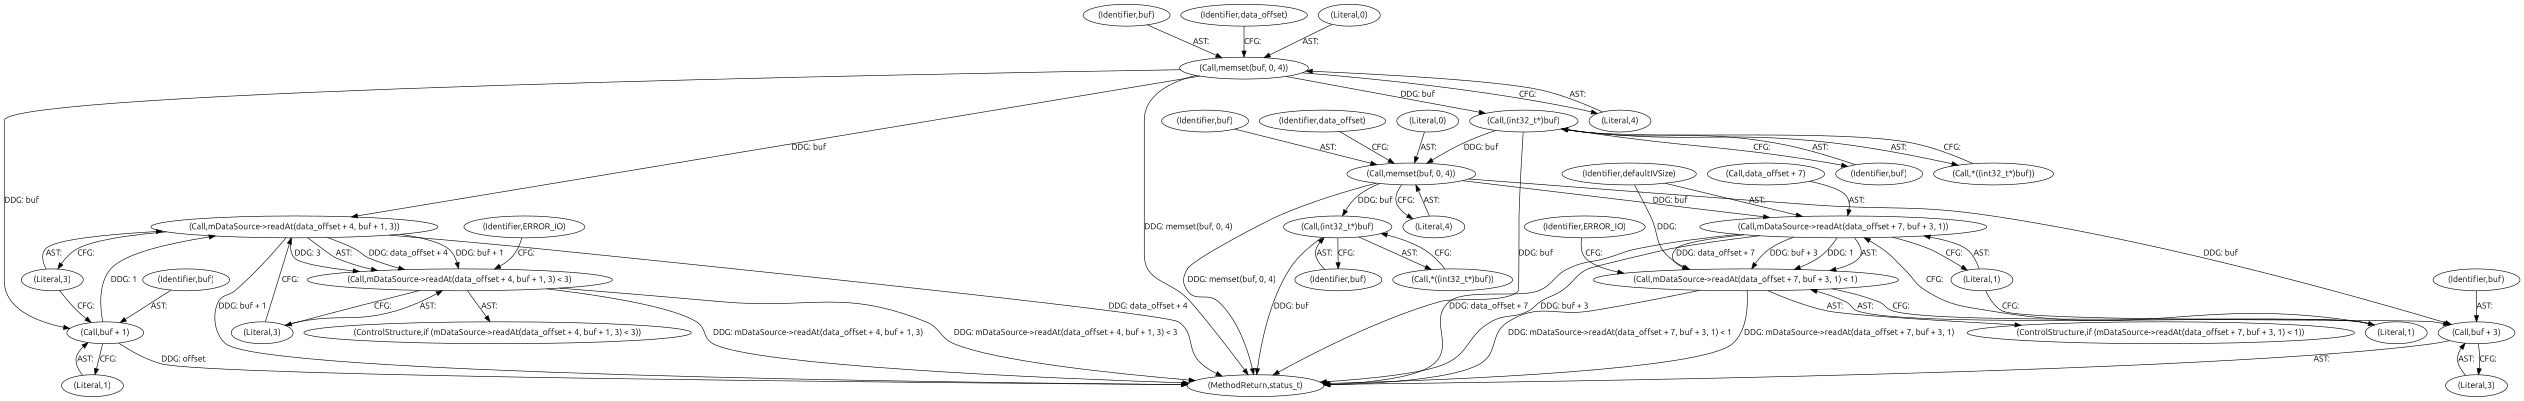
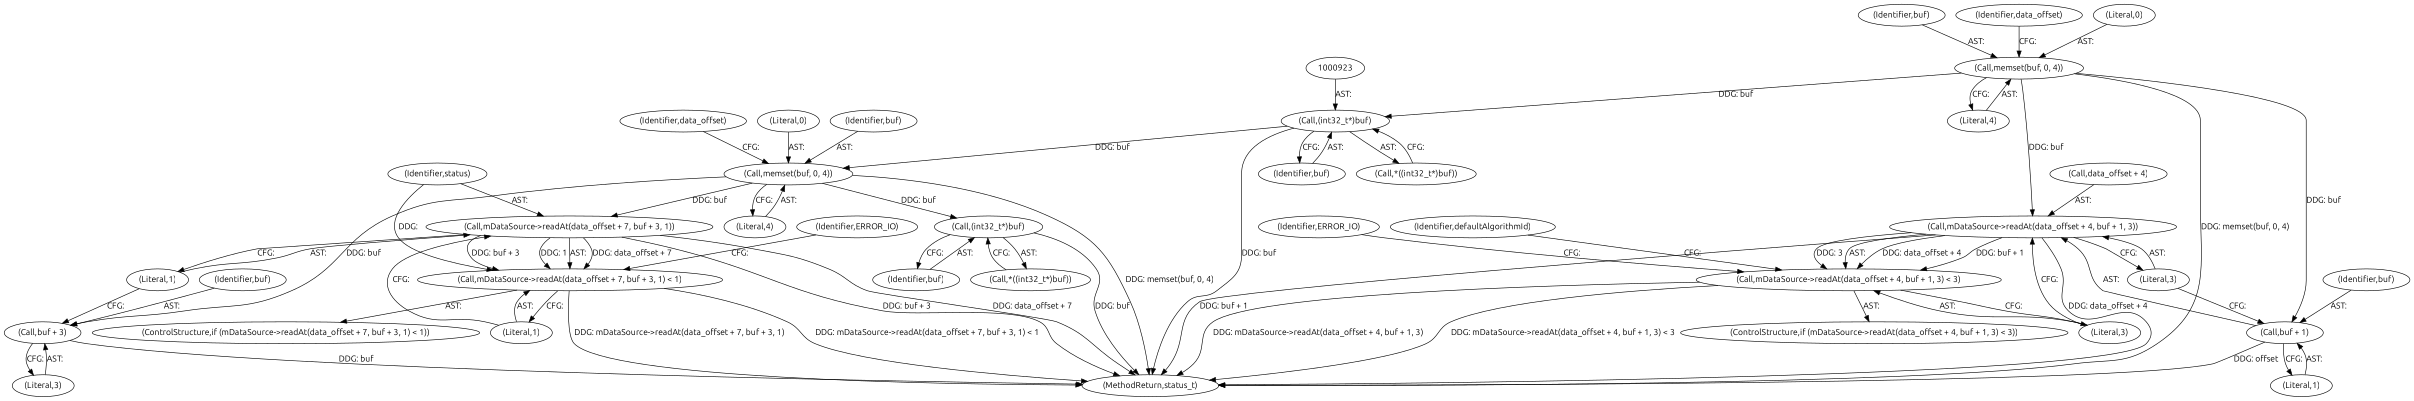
none -> (1335, 68)
(1629, 174) -> (437, 174)
(1766, 174) -> none
none -> (2108, 174)
none -> (1473, 227)
(124, 280) -> (2112, 280)
(2323, 359) -> (357, 359)
